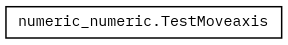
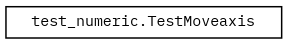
(144, 22) -> (144, 22)
